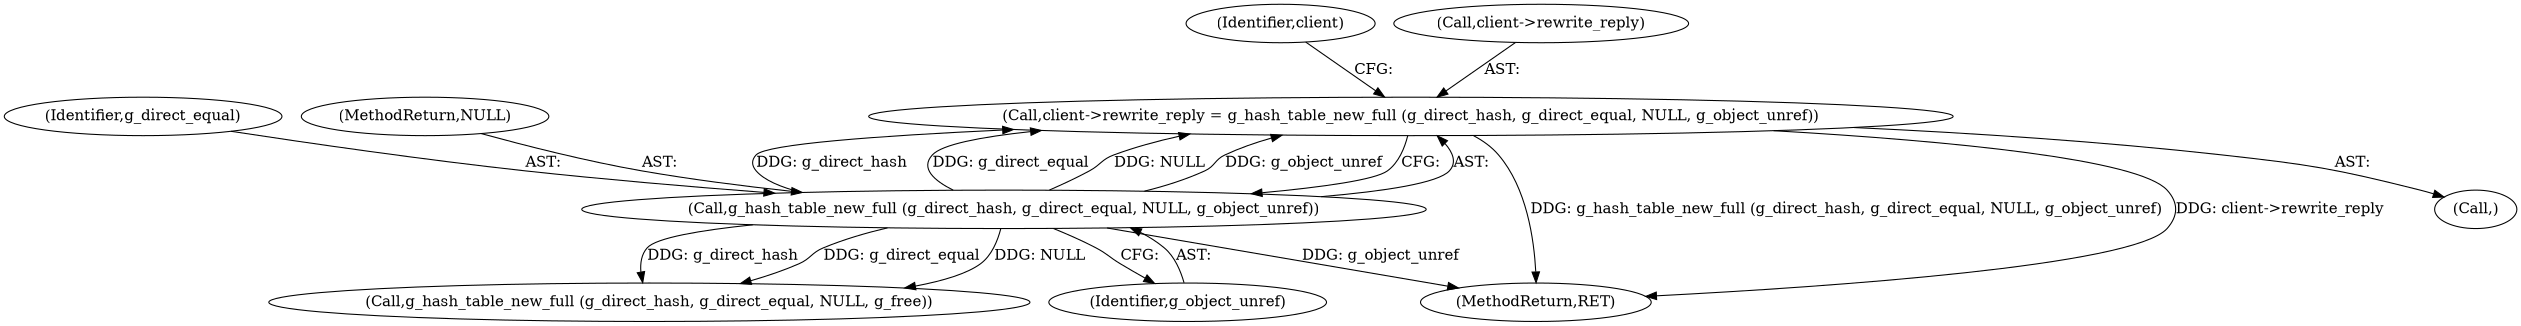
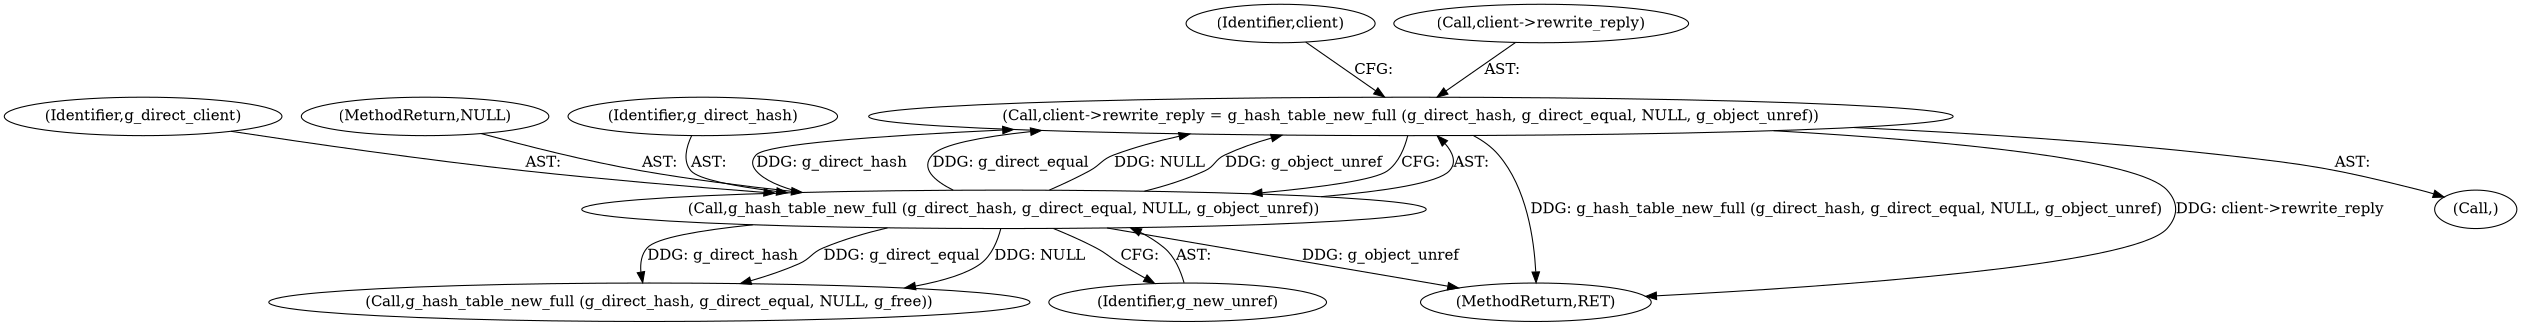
(143, 116) -> (143, 116)
none -> (703, 116)
(1188, 302) -> (1188, 302)
